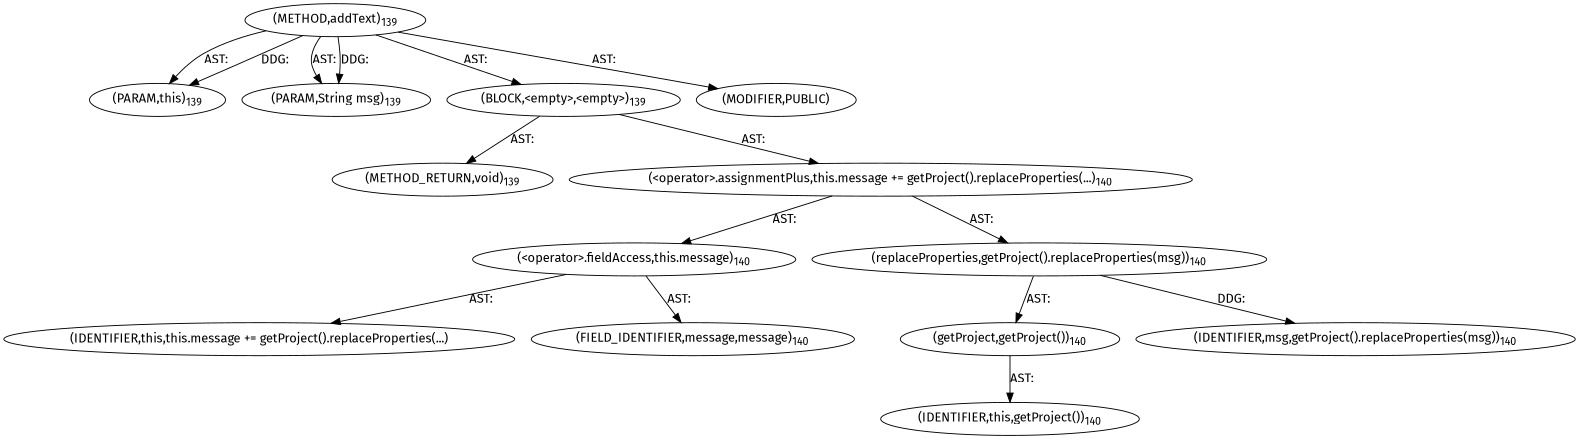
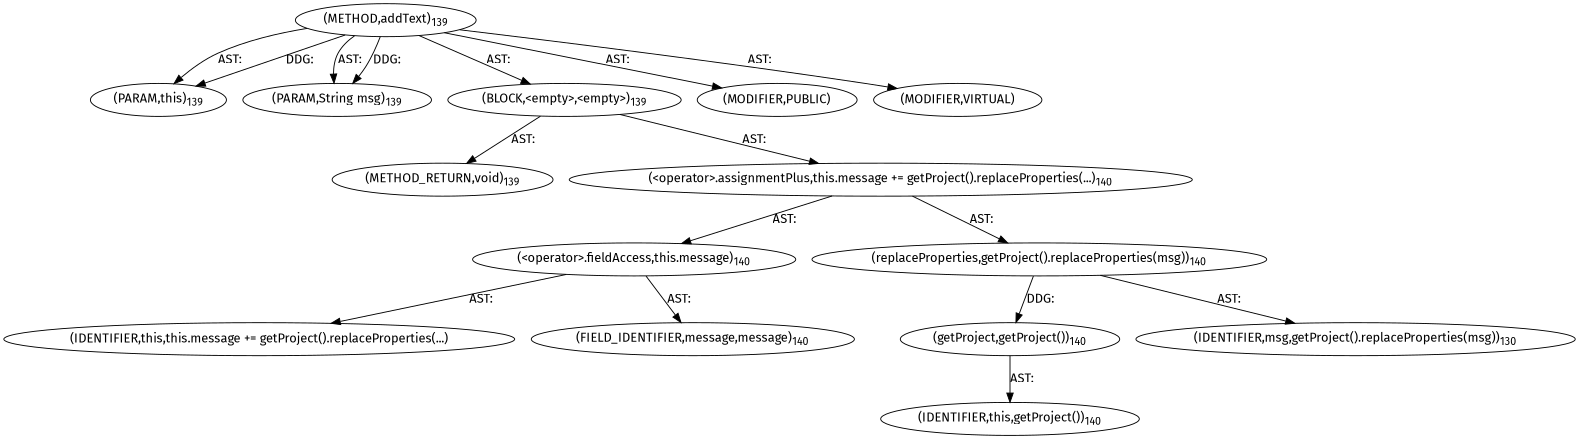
none -> (958, 100)
(1040, 299) -> (1042, 299)
(1233, 299) -> (1231, 299)
(1509, 338) -> (1509, 338)
